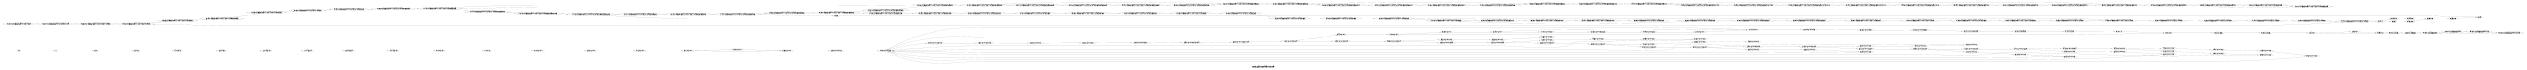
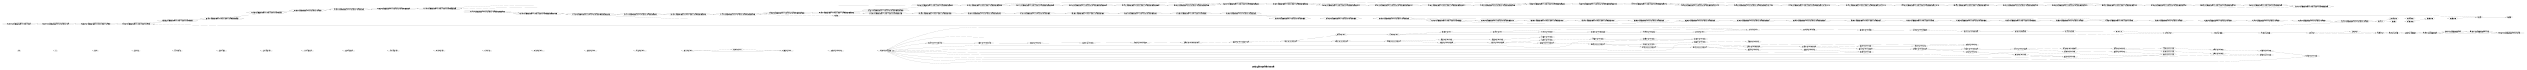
none -> (2509, 17)
